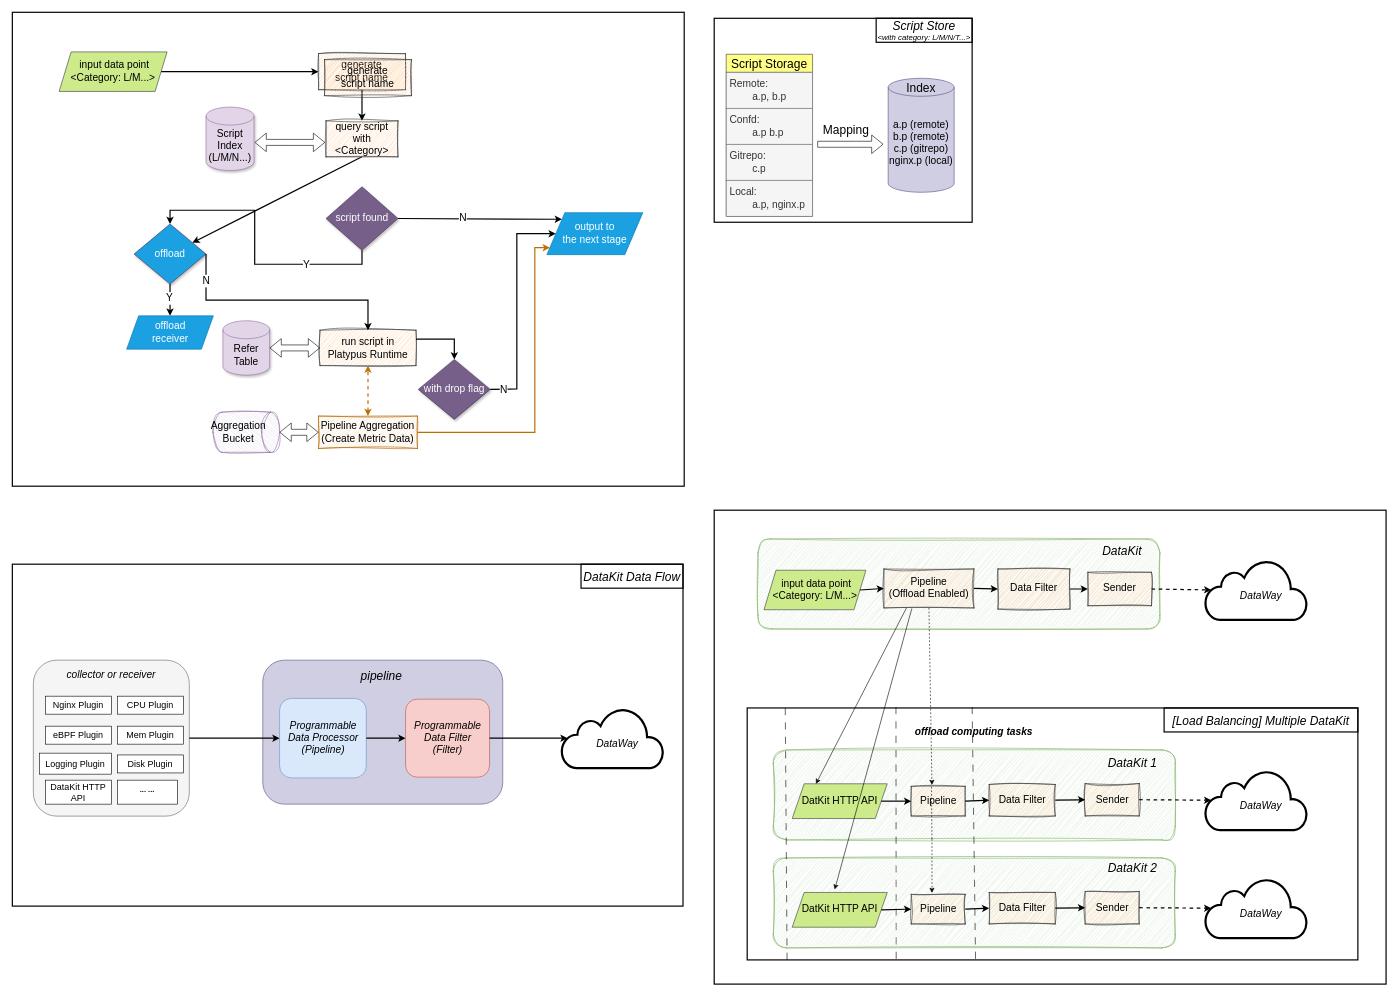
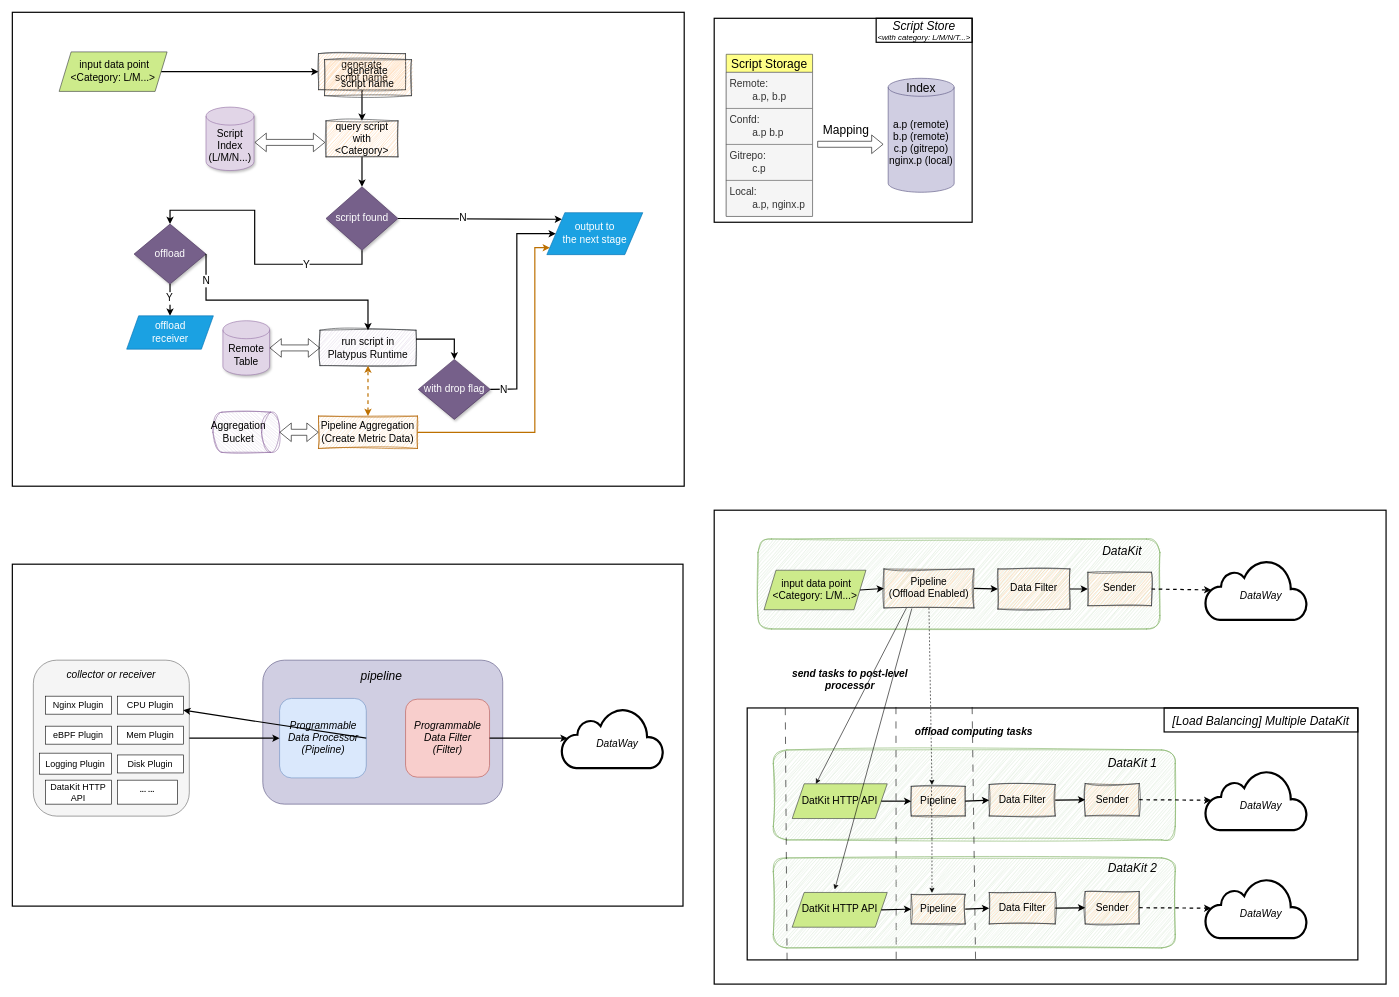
(279, 199) -> (362, 170)
(170, 254) -> (170, 254)
(368, 348) -> (368, 348)
(246, 356) -> (246, 356)
(632, 576) -> none
none -> (850, 680)
(383, 738) -> (277, 725)
